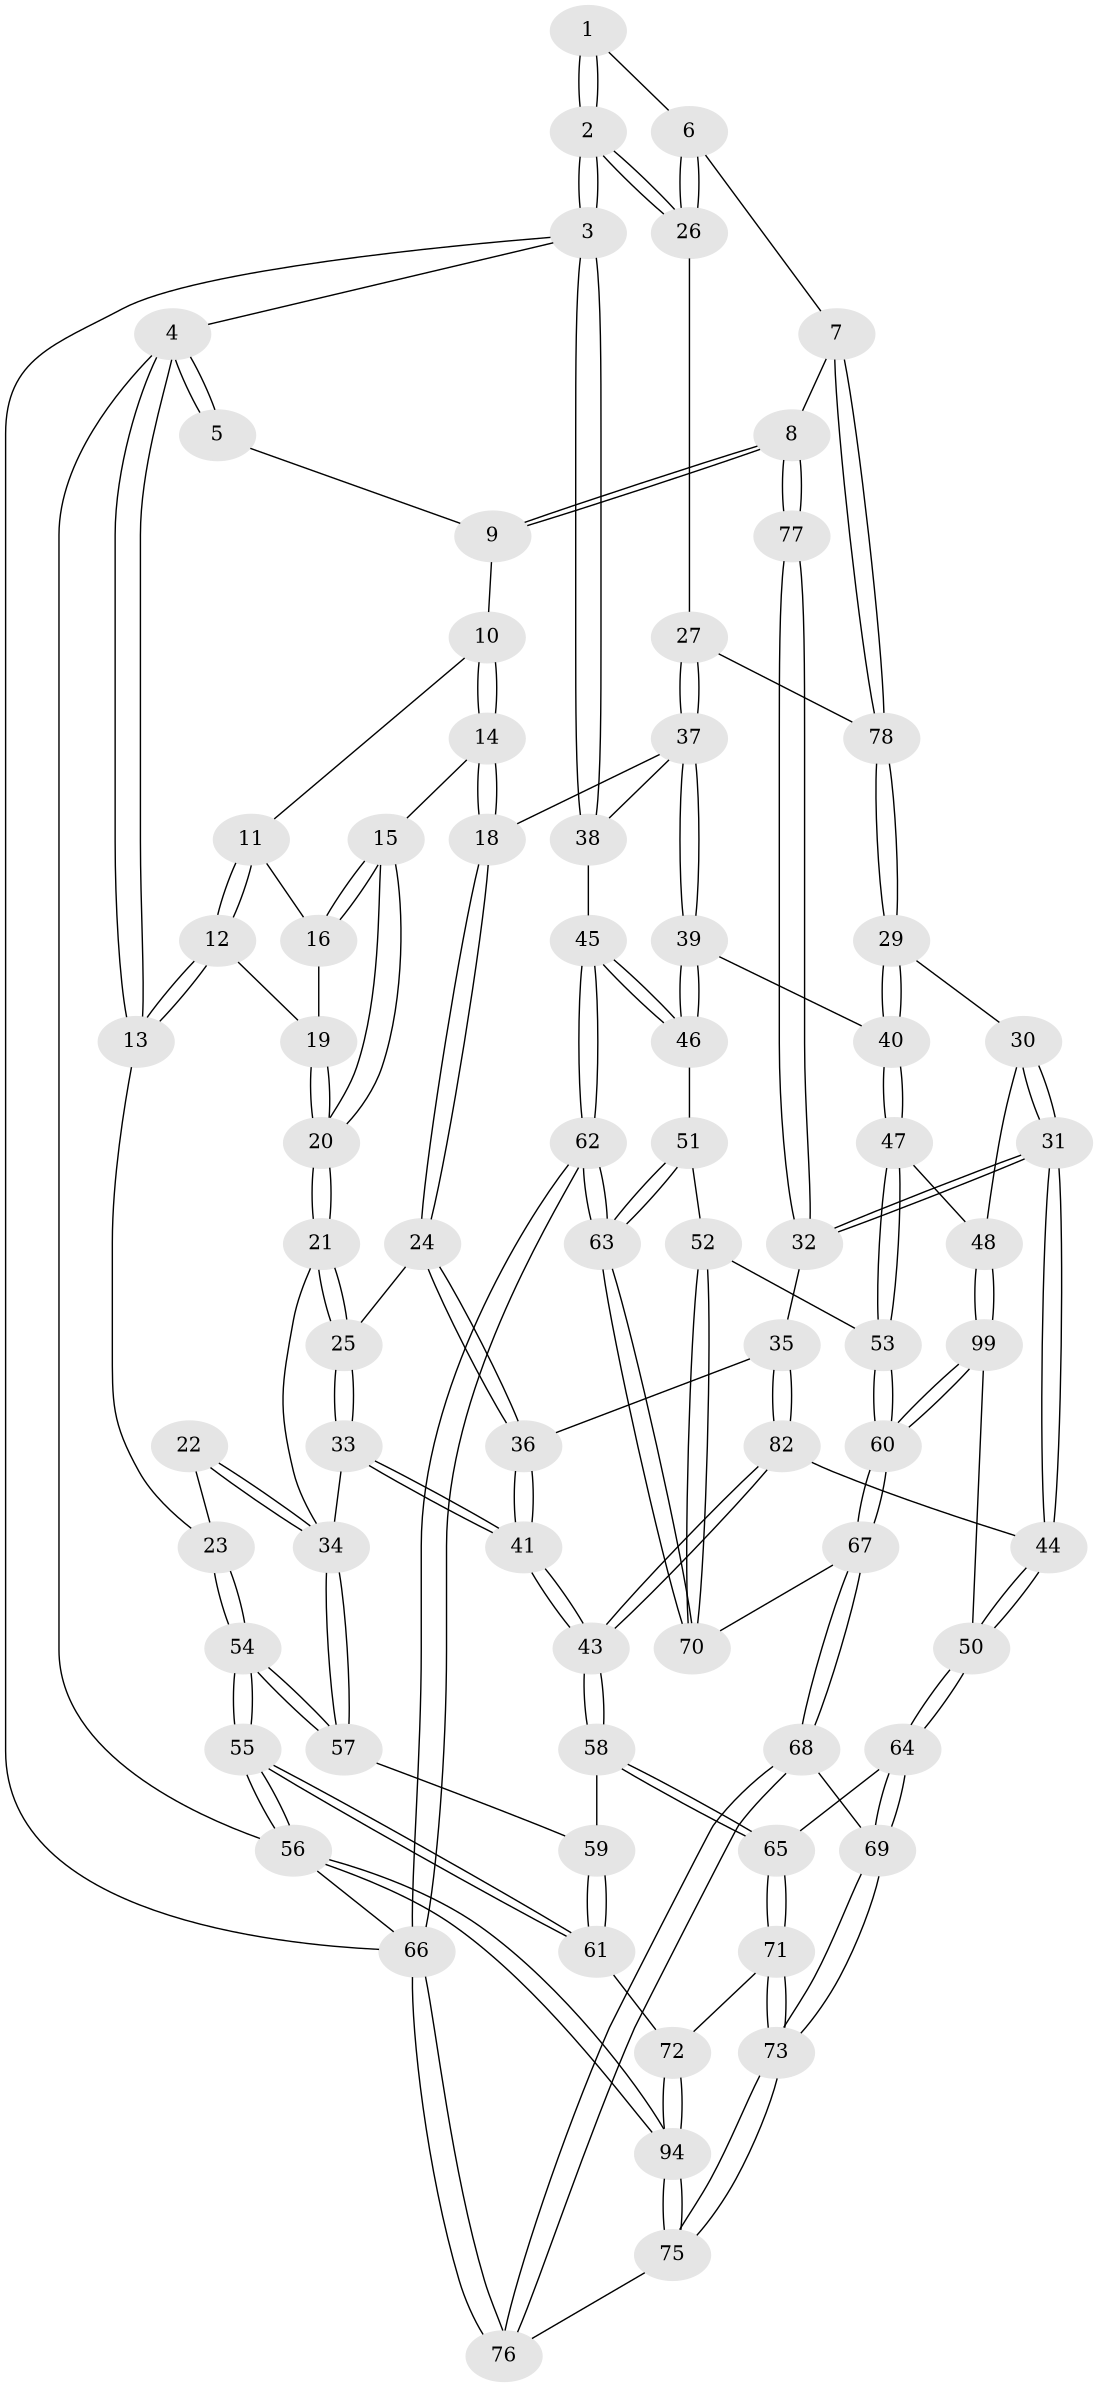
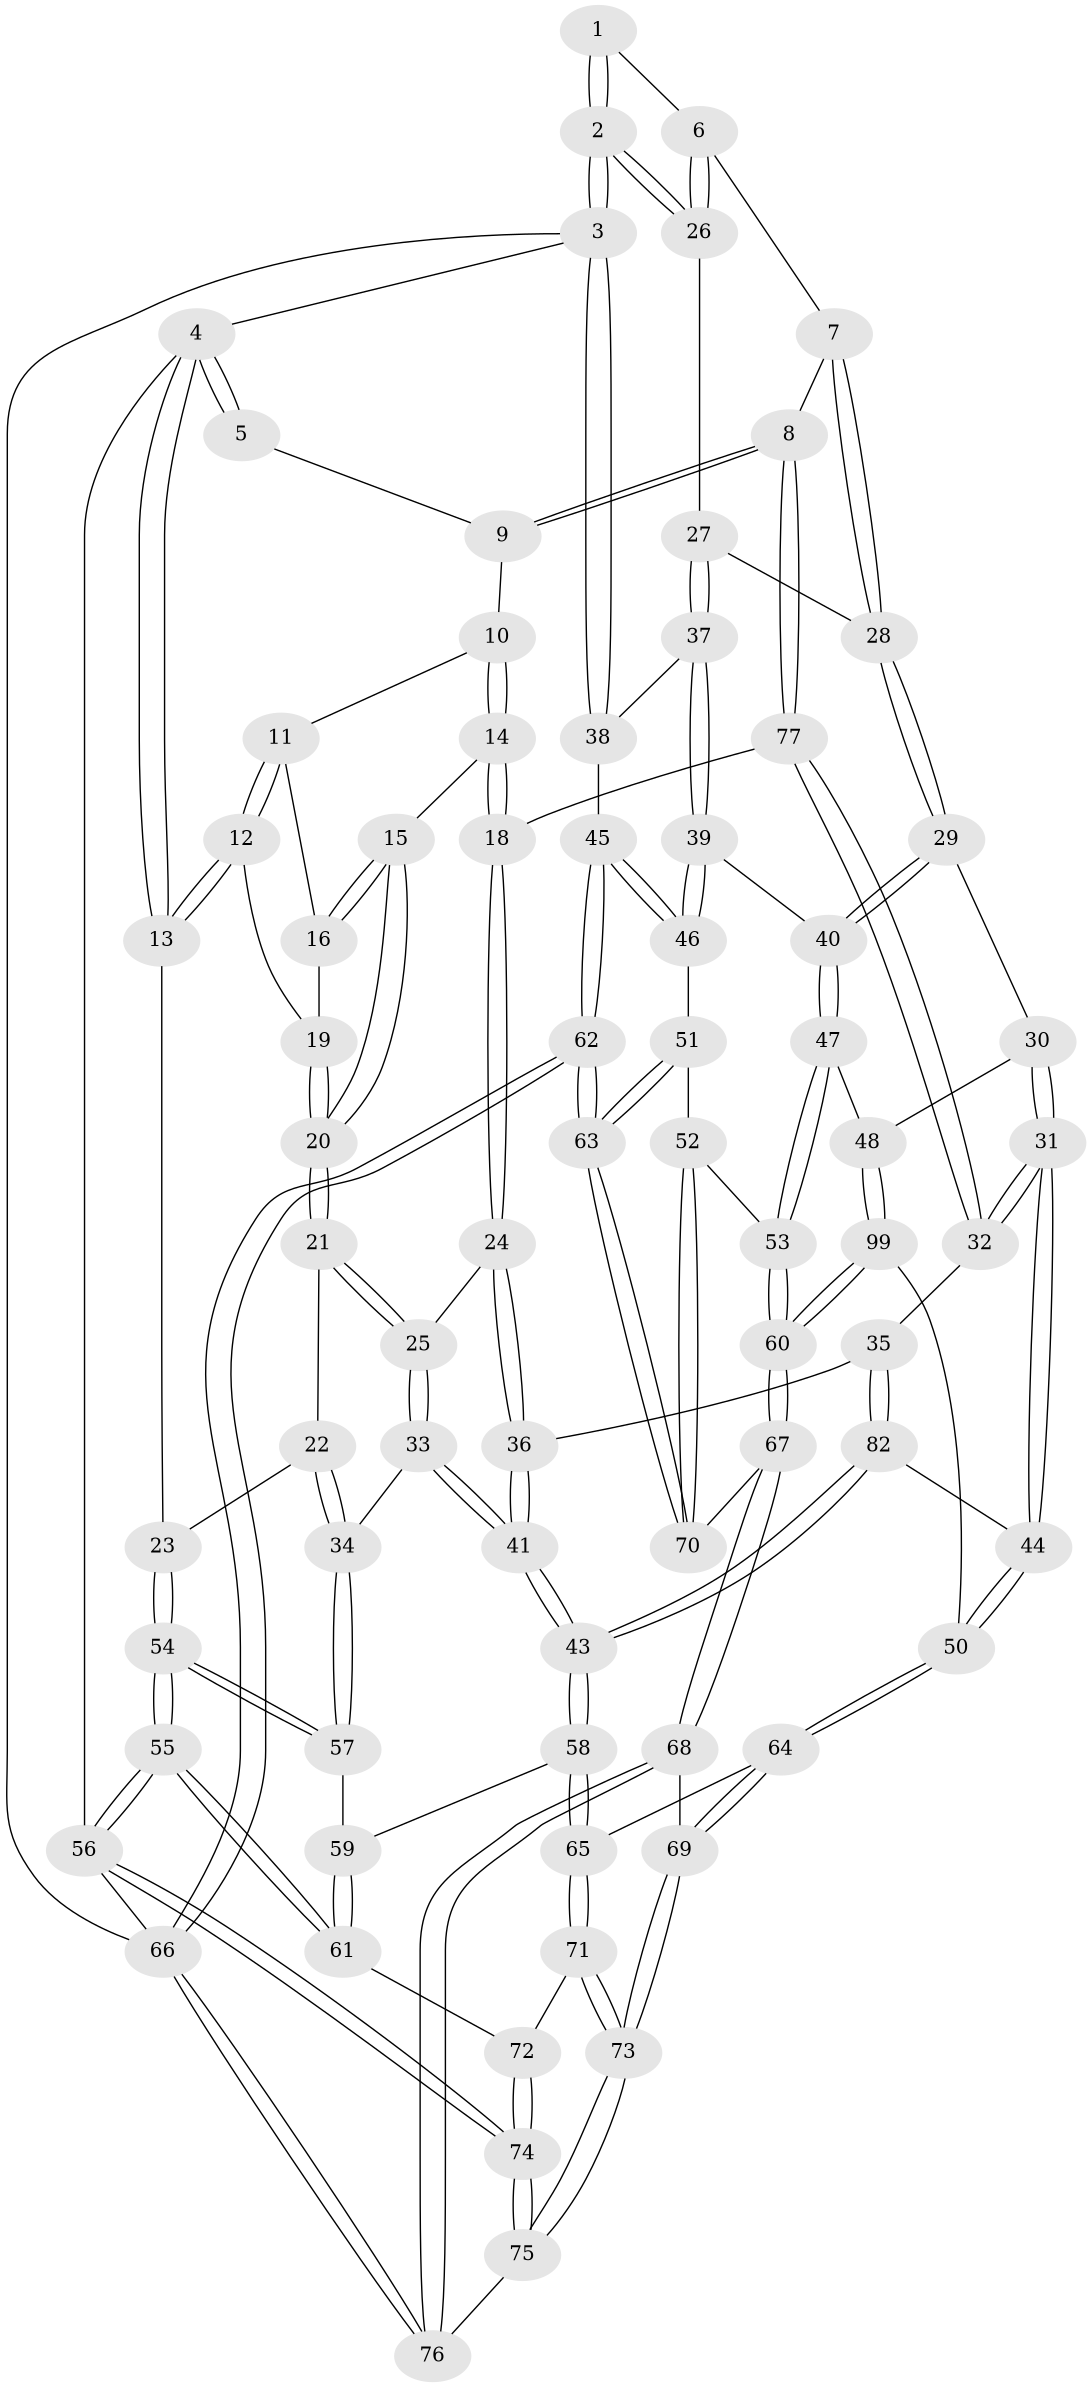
(882, 739) -> (879, 637)
(588, 789) -> (640, 783)
(283, 1397) -> (318, 1345)
(673, 2154) -> (523, 2154)
